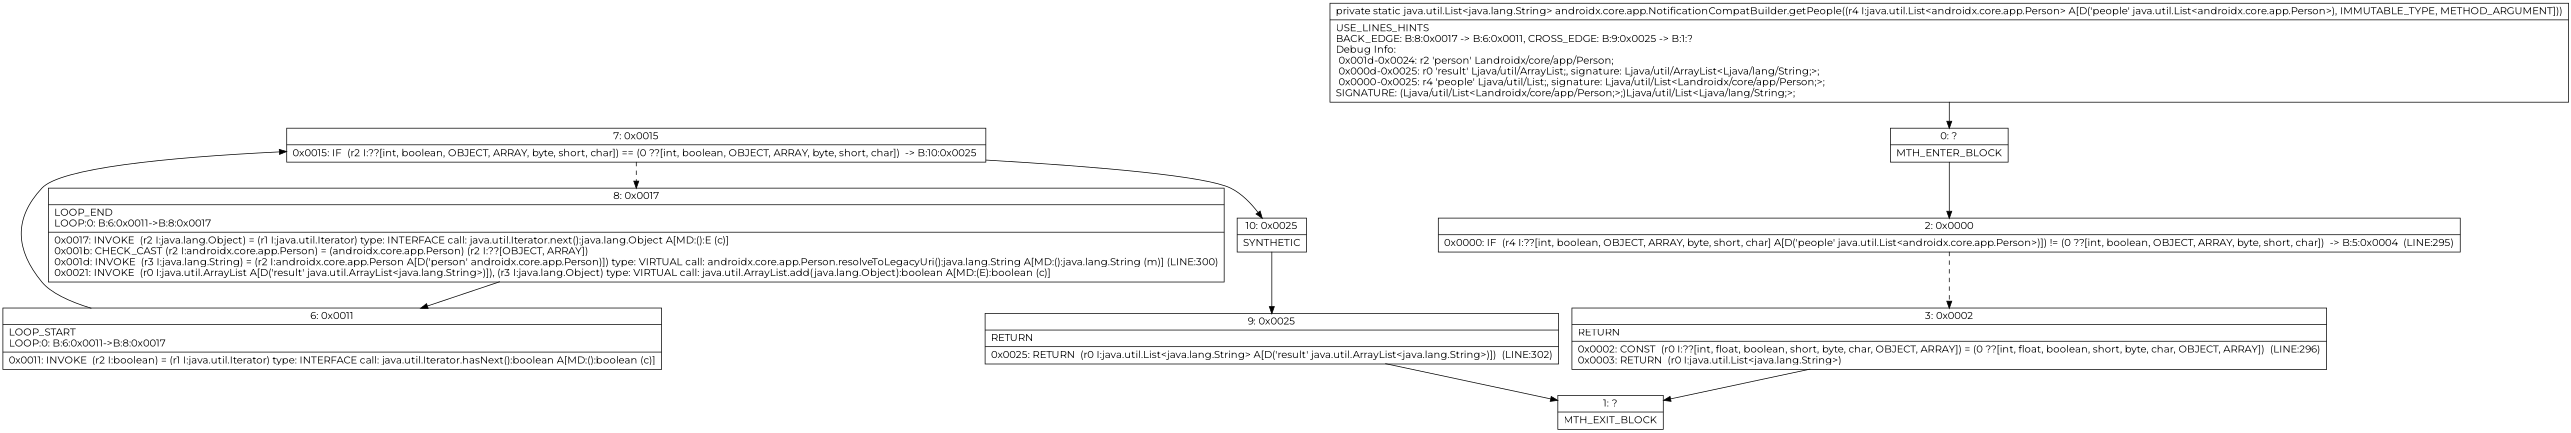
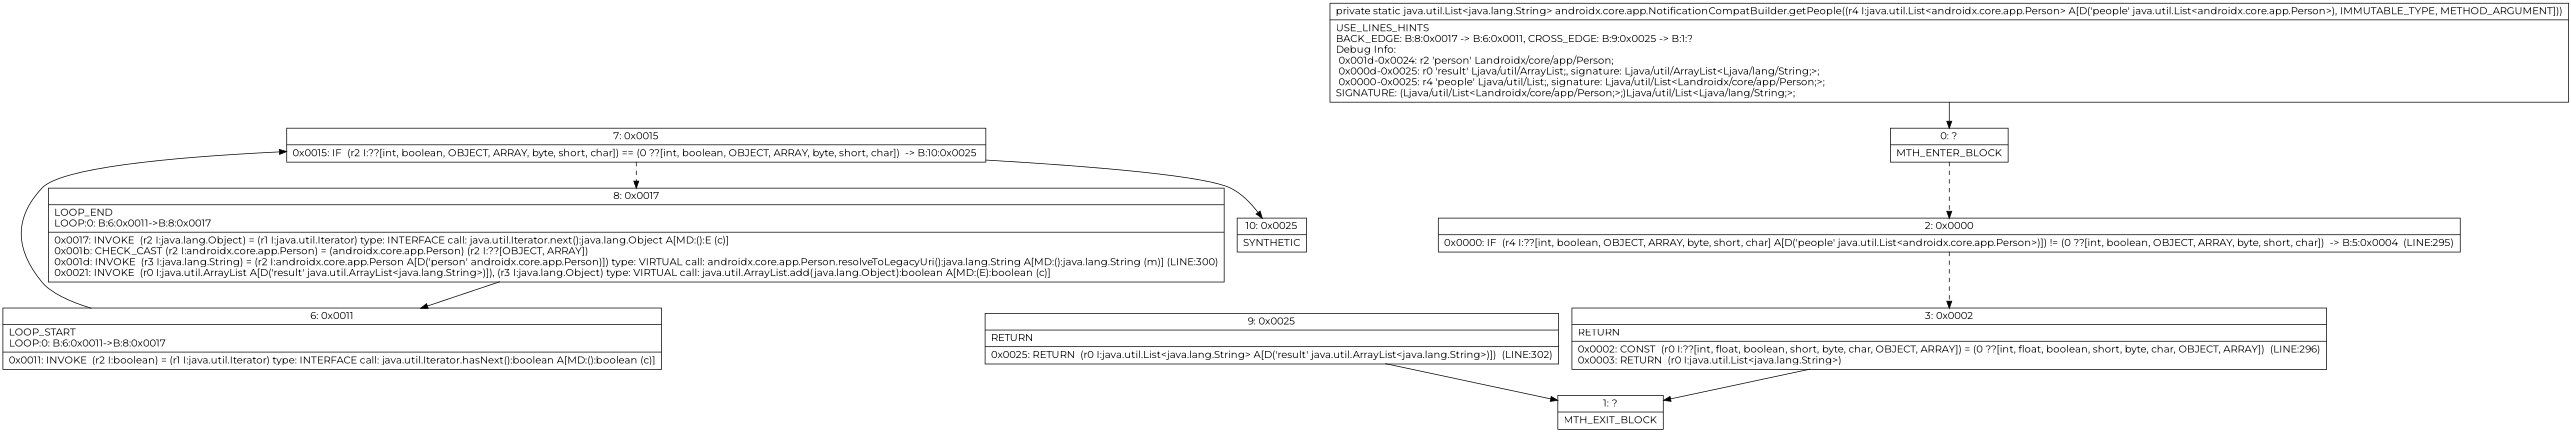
(1949, 186) -> (1949, 186)
(1272, 279) -> none
